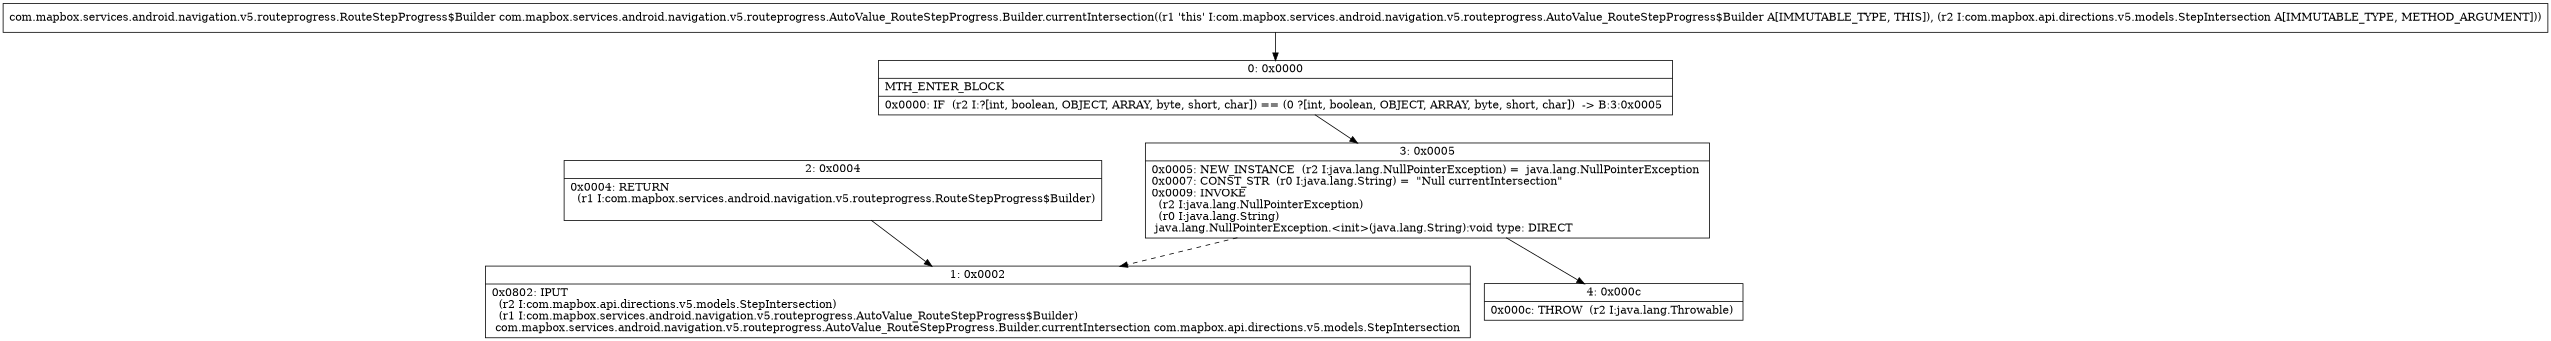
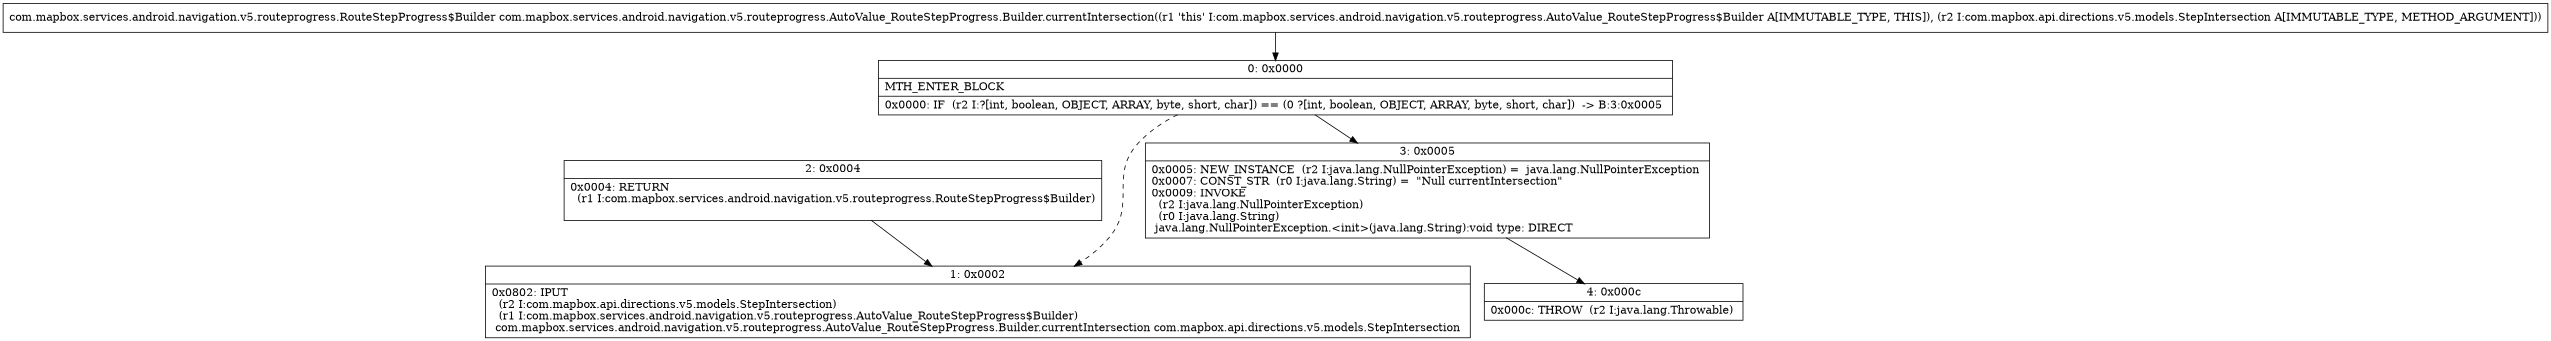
(1182, 251) -> (1123, 184)
